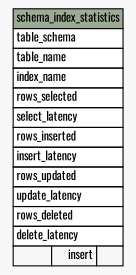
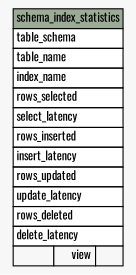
(81, 255) -> (82, 255)
